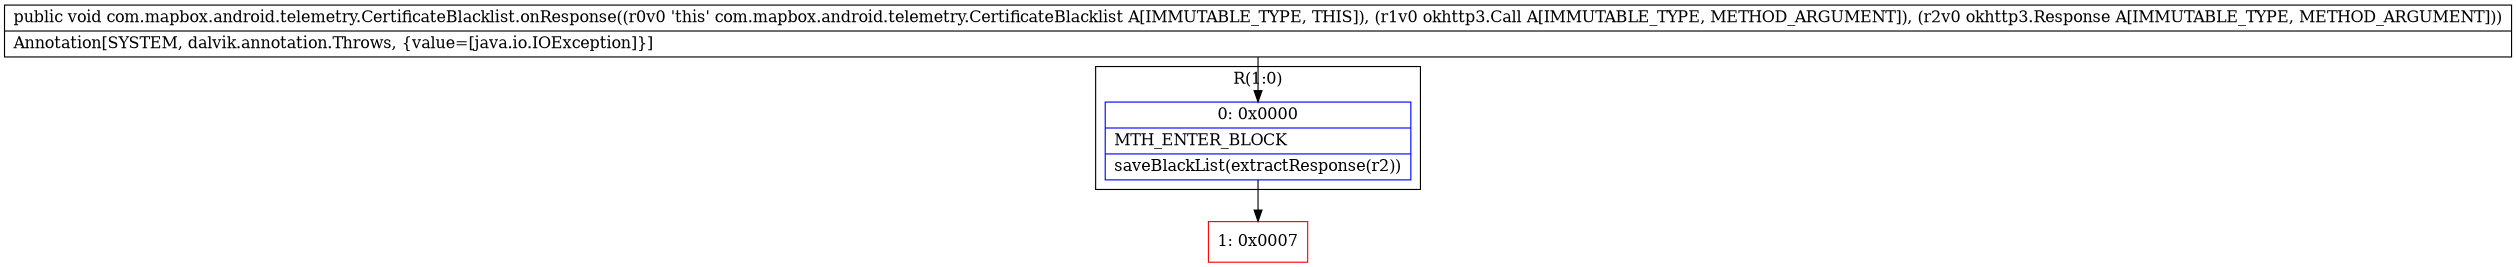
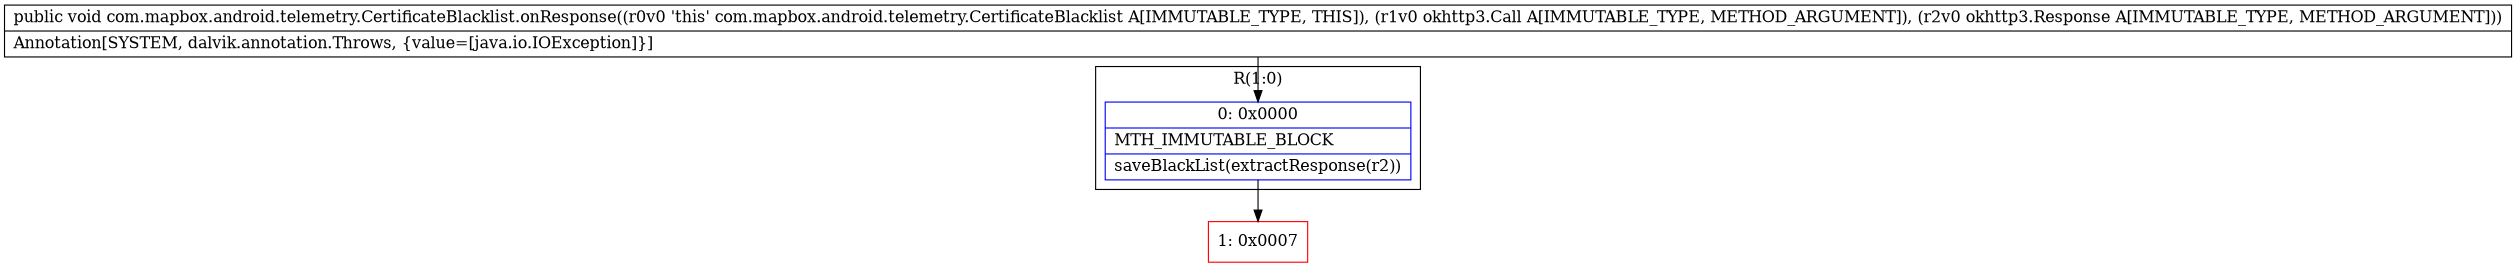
(1201, 140) -> (1224, 140)
